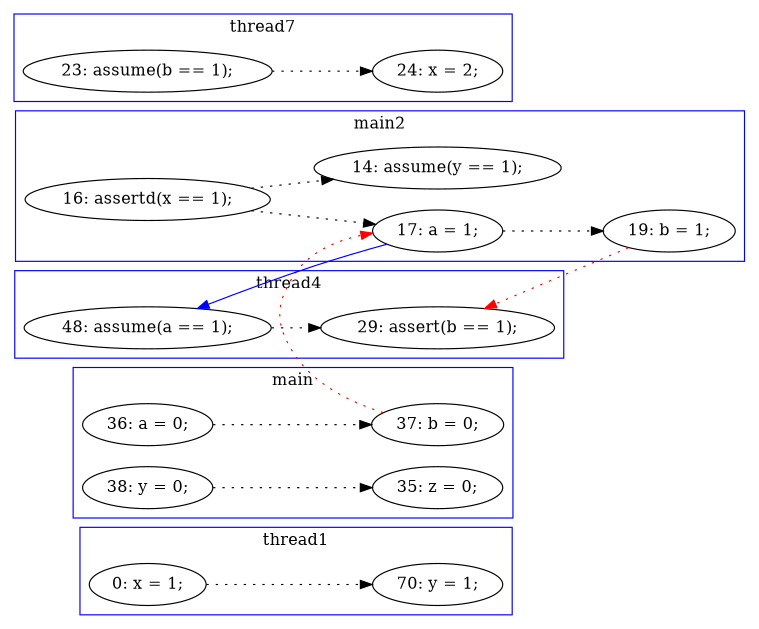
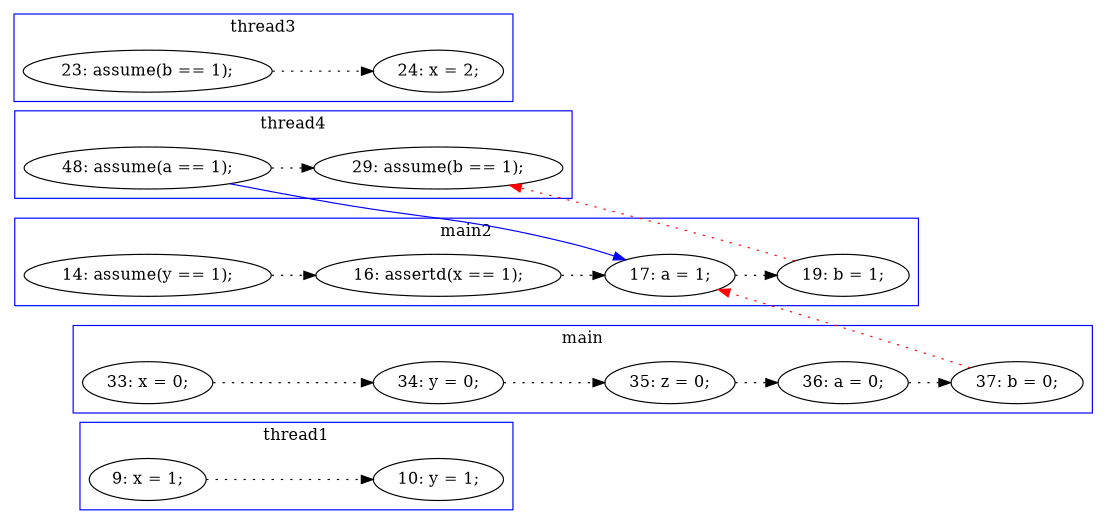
(263, 27) -> (263, 27)
(287, 184) -> (288, 275)
(279, 278) -> (384, 211)
(438, 328) -> (438, 168)
none -> (148, 383)
none -> (750, 383)
(148, 488) -> (438, 383)
(148, 584) -> (148, 480)
(438, 584) -> (438, 480)
